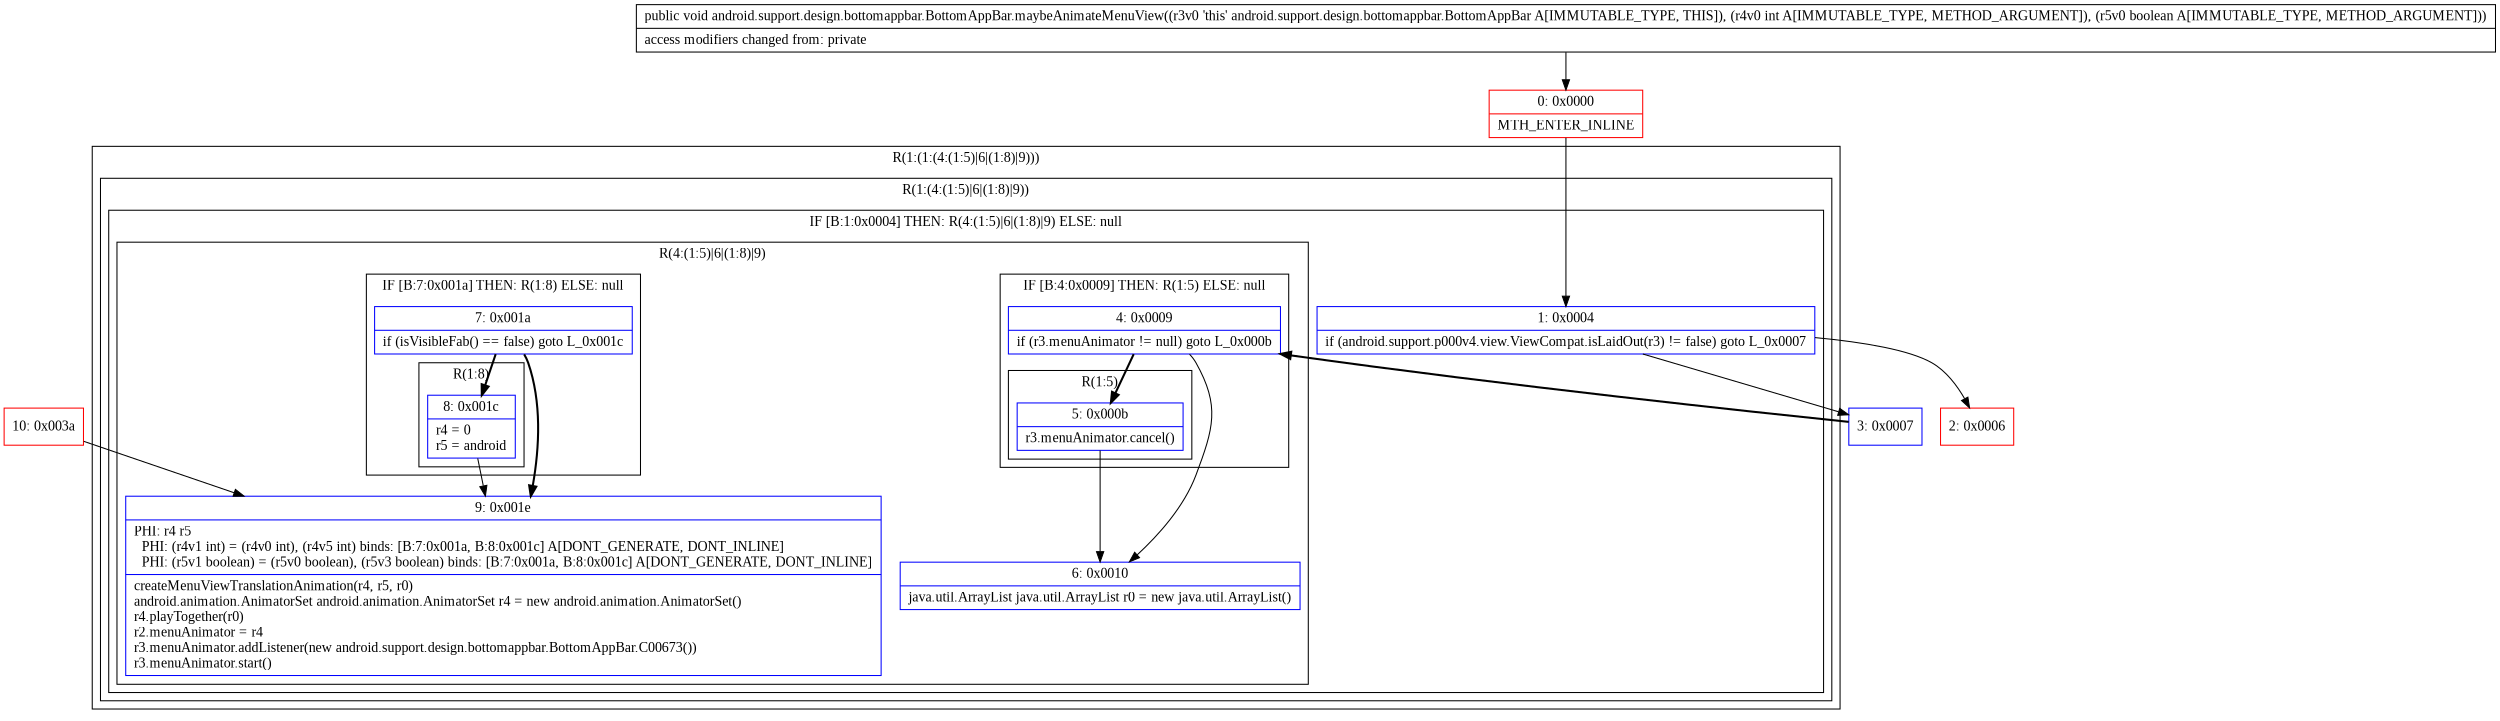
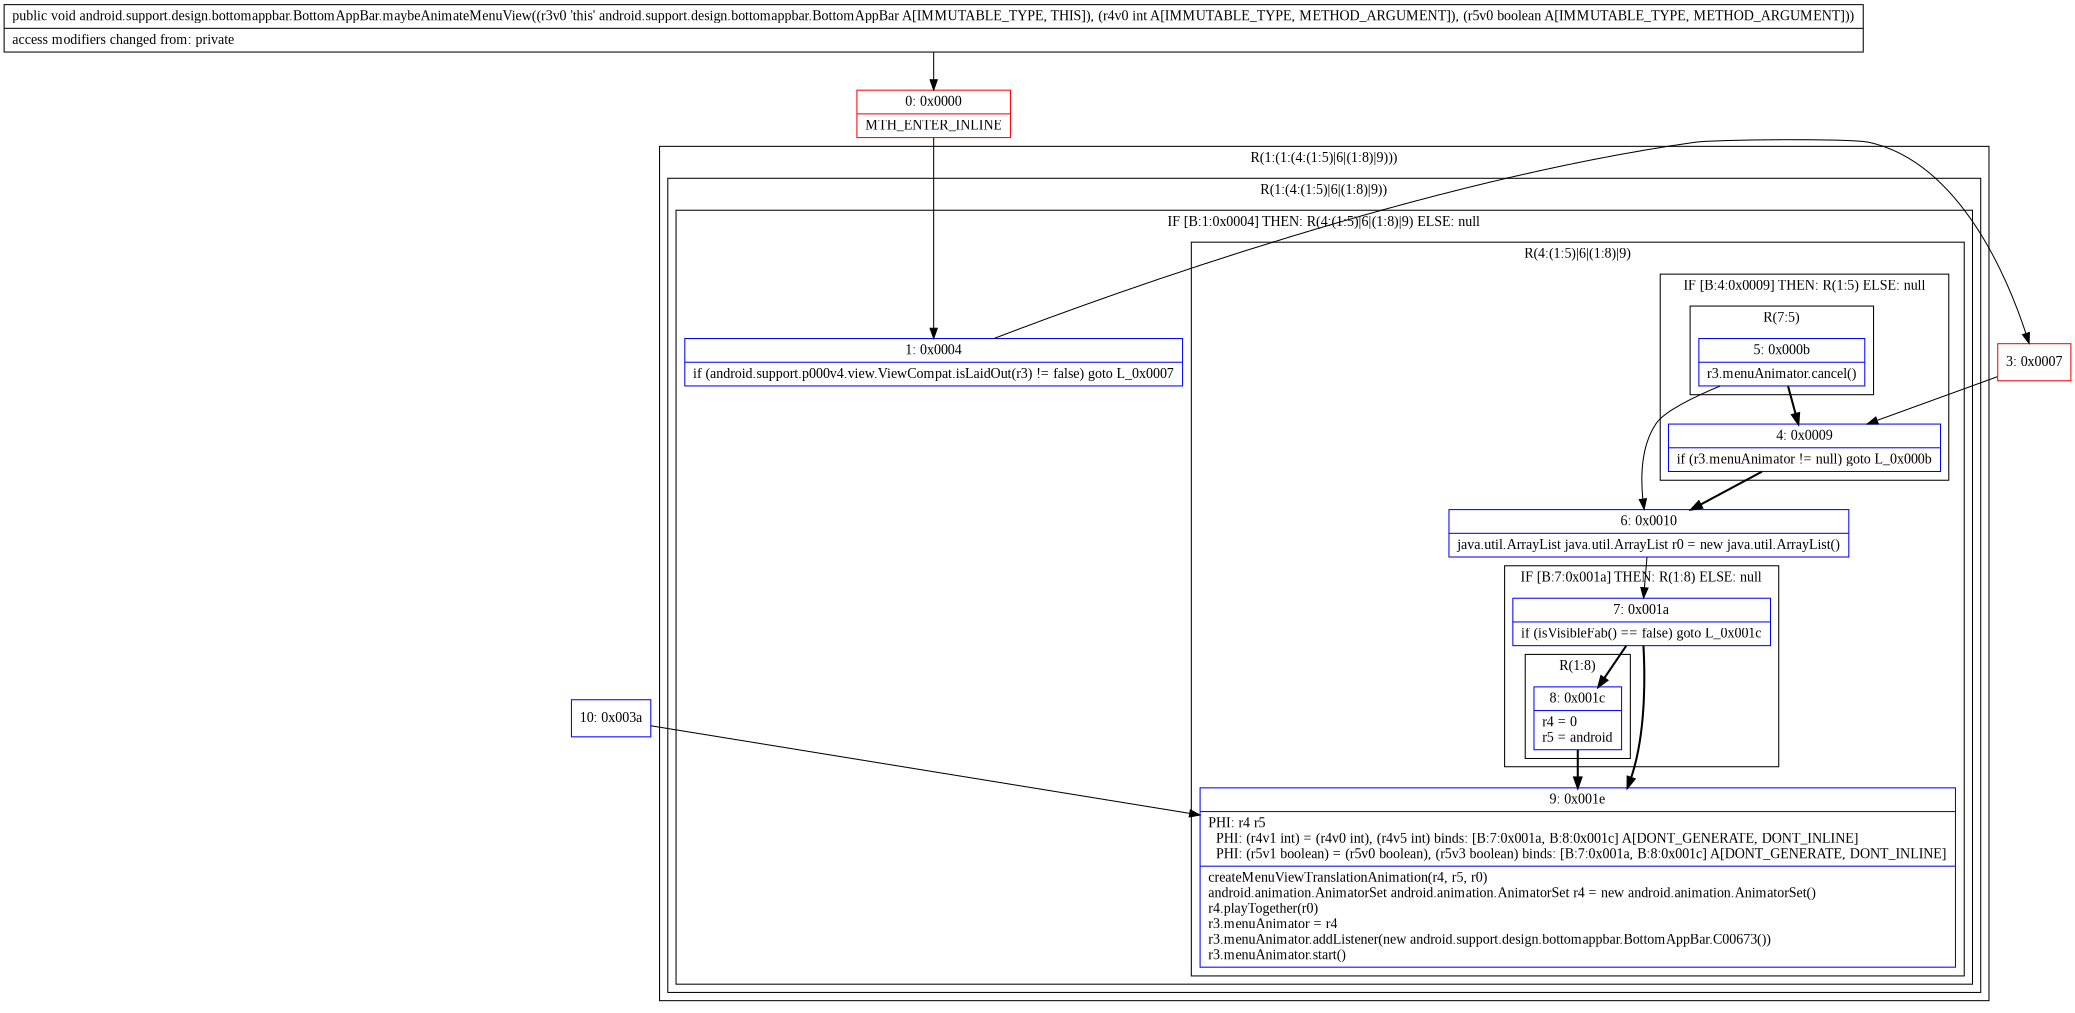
(1123, 378) -> (1792, 401)
(1100, 382) -> (1782, 318)
(1569, 391) -> (1937, 398)
(44, 427) -> (611, 718)
(1885, 427) -> (2034, 362)
(1977, 427) -> none
(1203, 456) -> (1731, 488)
(480, 472) -> (1578, 764)
none -> (1646, 572)
(199, 632) -> (1273, 924)
